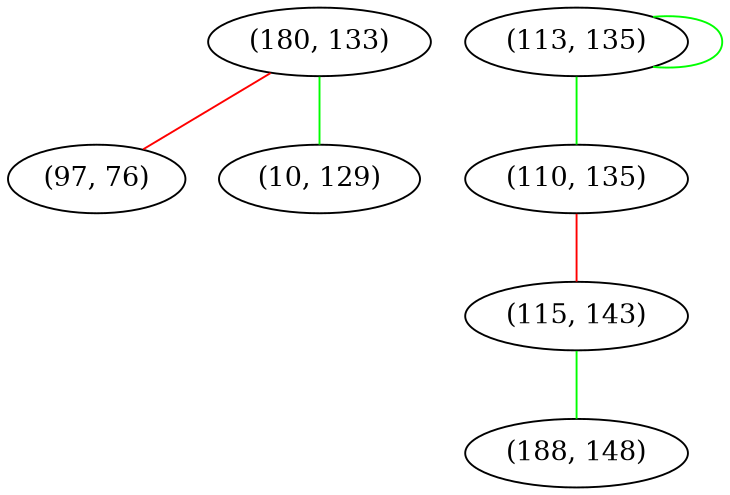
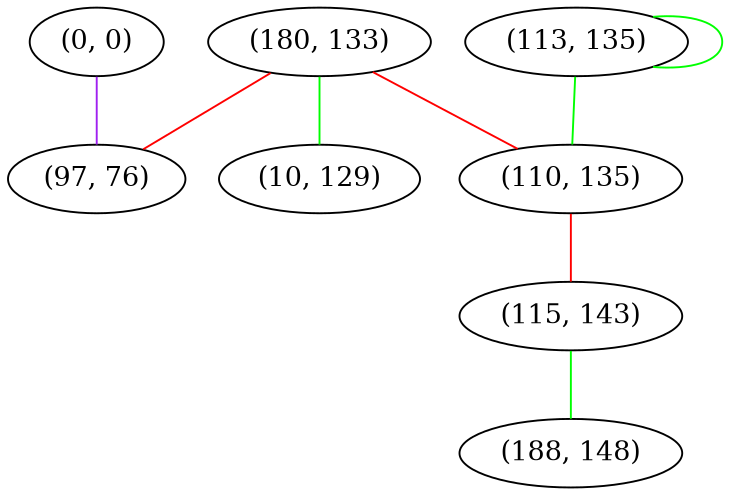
none -> (97, 42)
none -> (445, 110)
